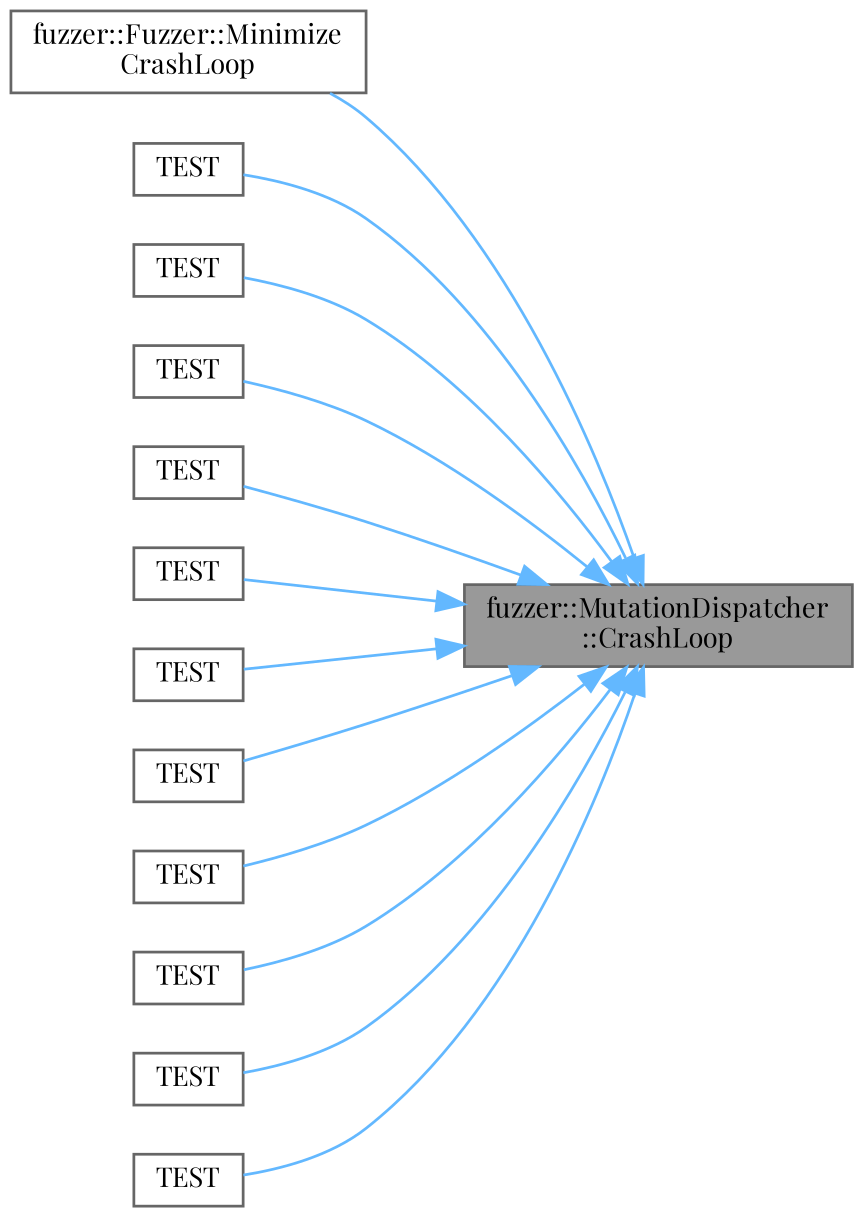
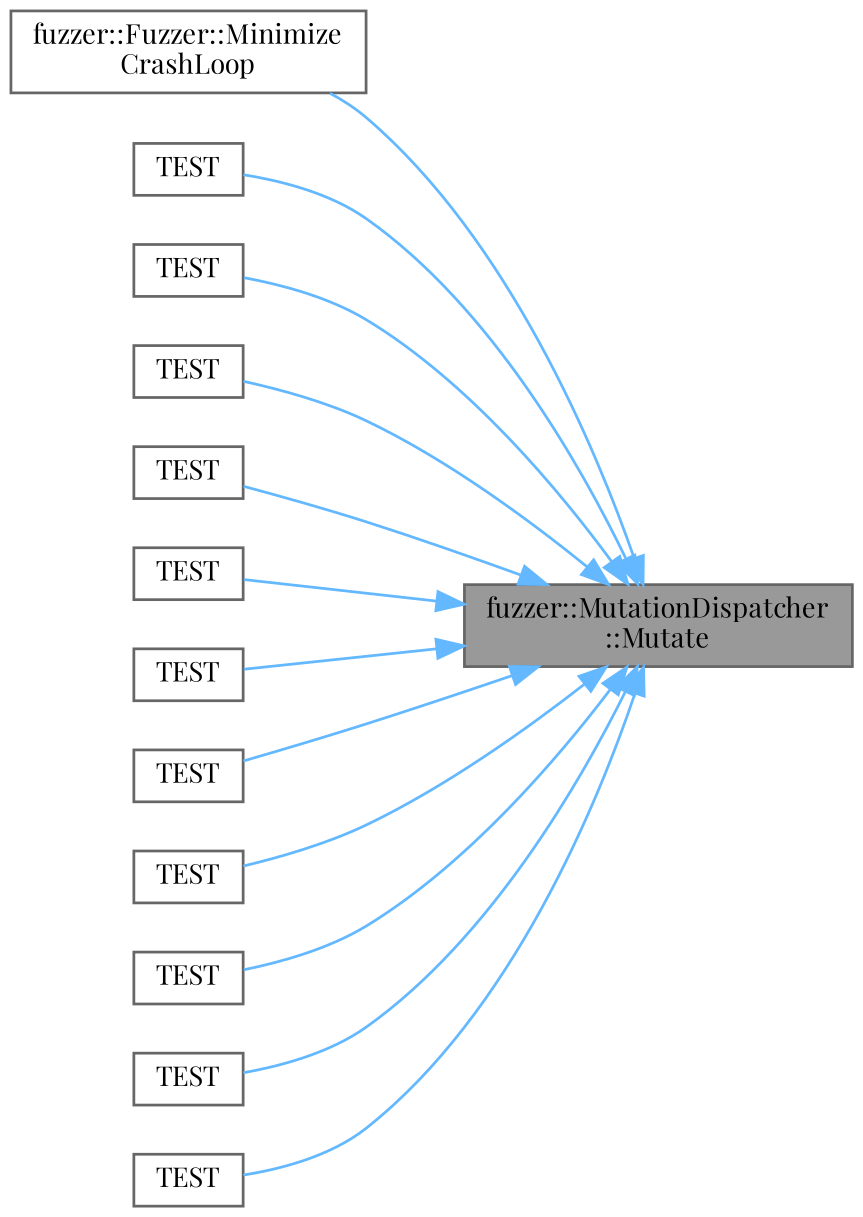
(658, 626) -> (658, 626)
